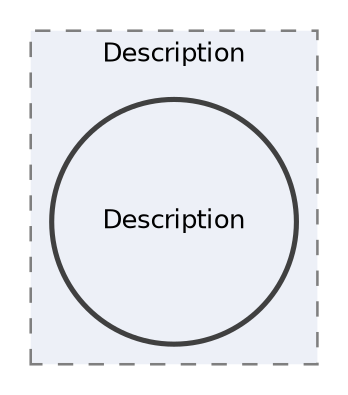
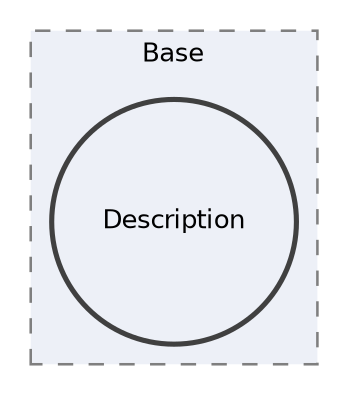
(174, 55) -> (174, 55)
